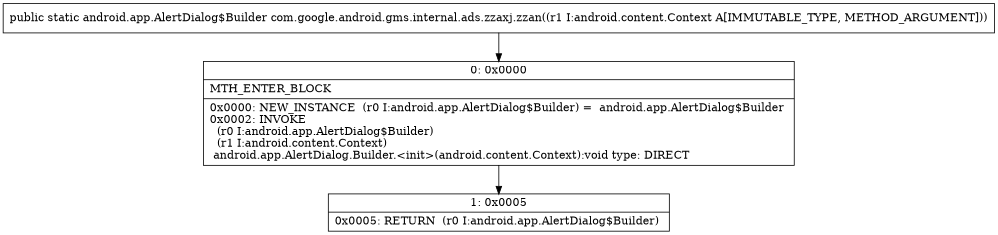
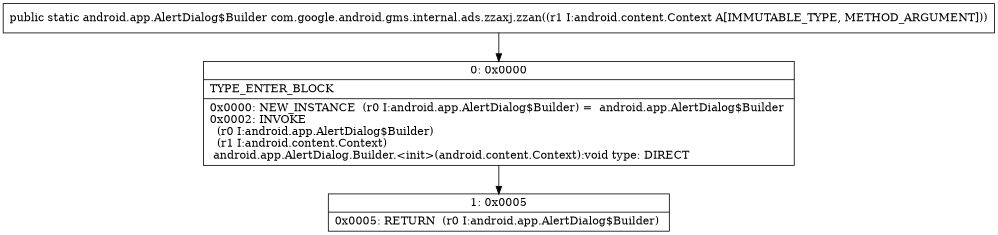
(271, 89) -> (272, 89)
